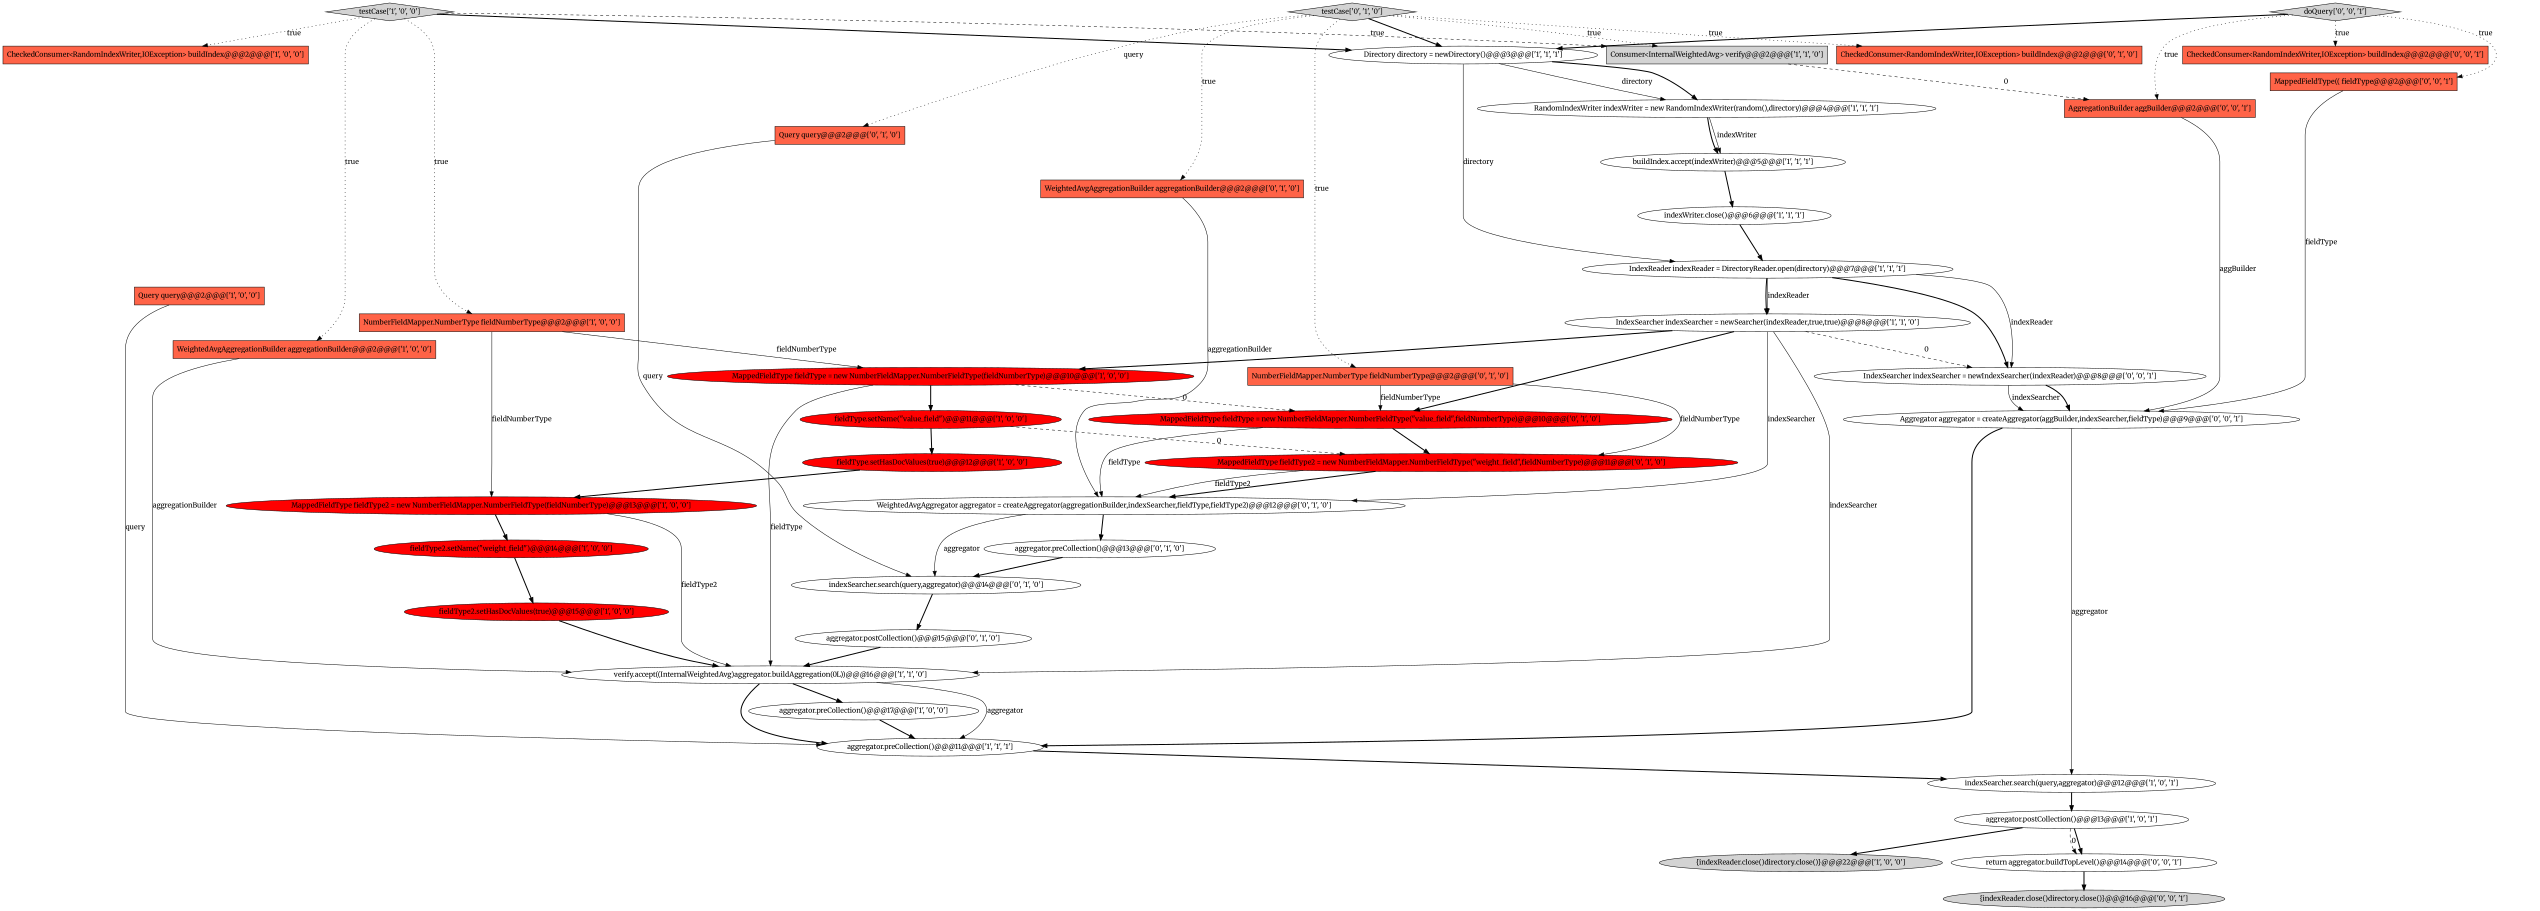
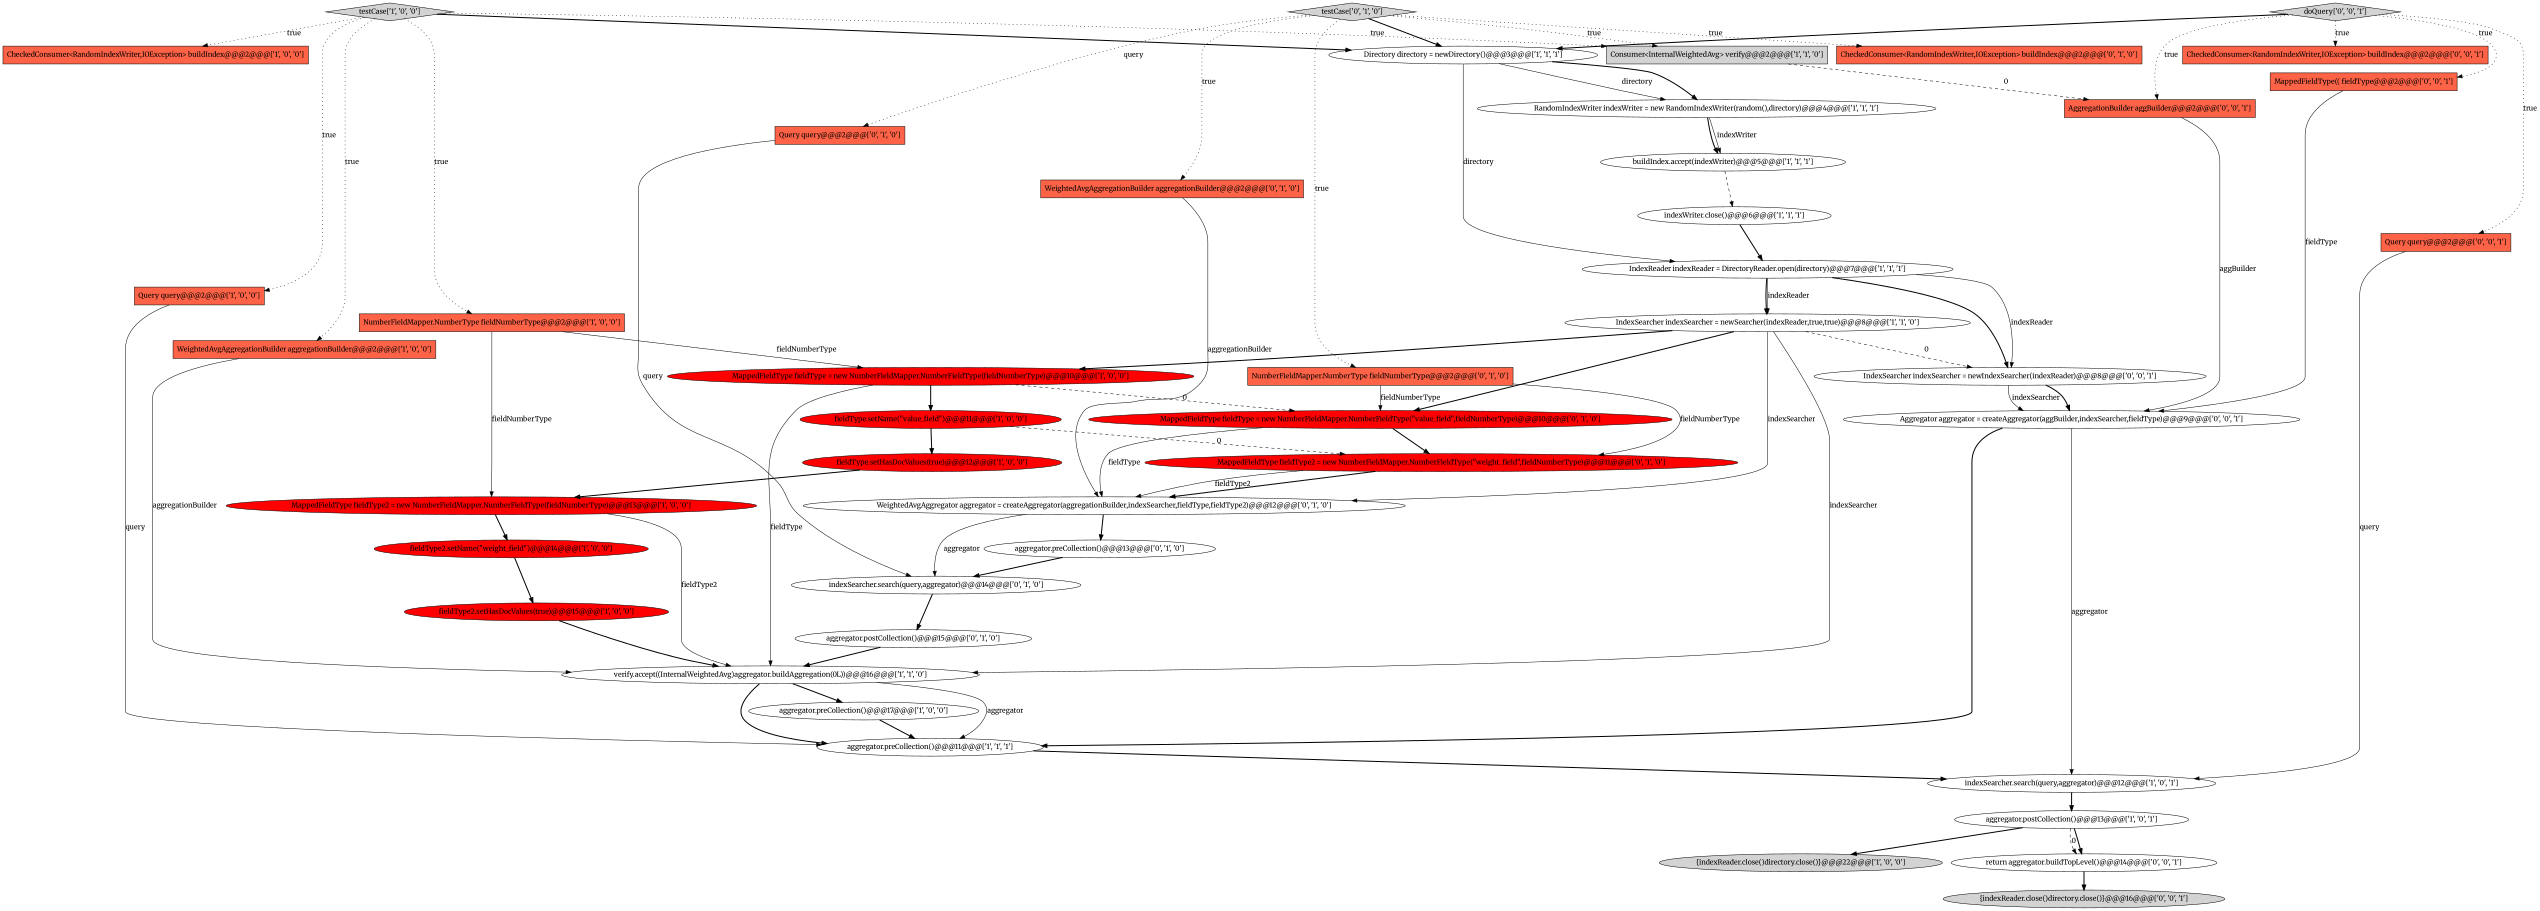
(1024, 25) -> (1024, 25)
none -> (322, 157)
(1728, 186) -> (1728, 186)
none -> (2446, 242)
